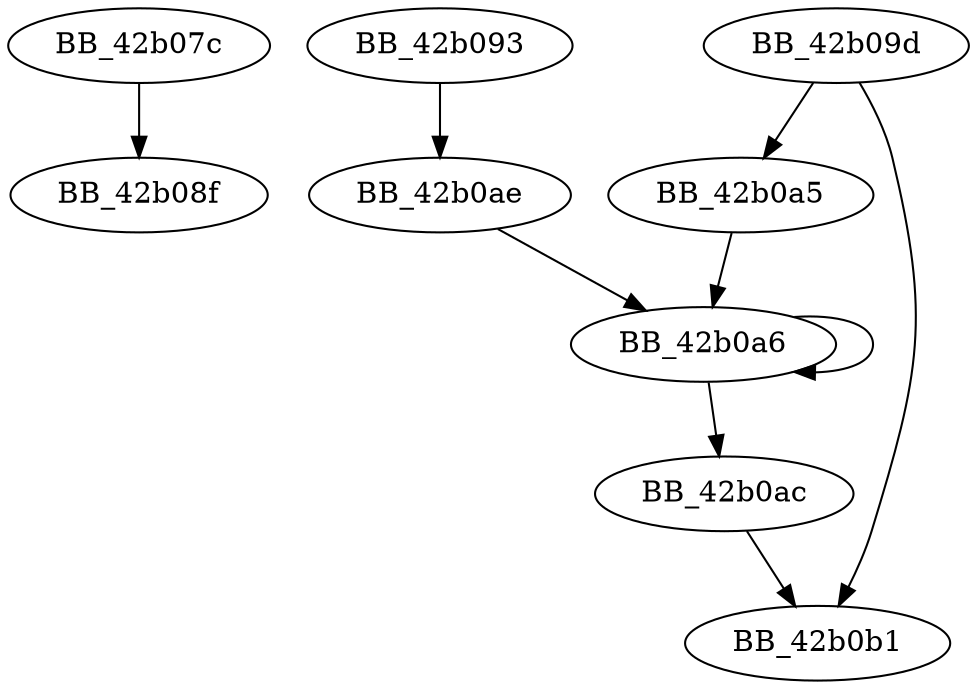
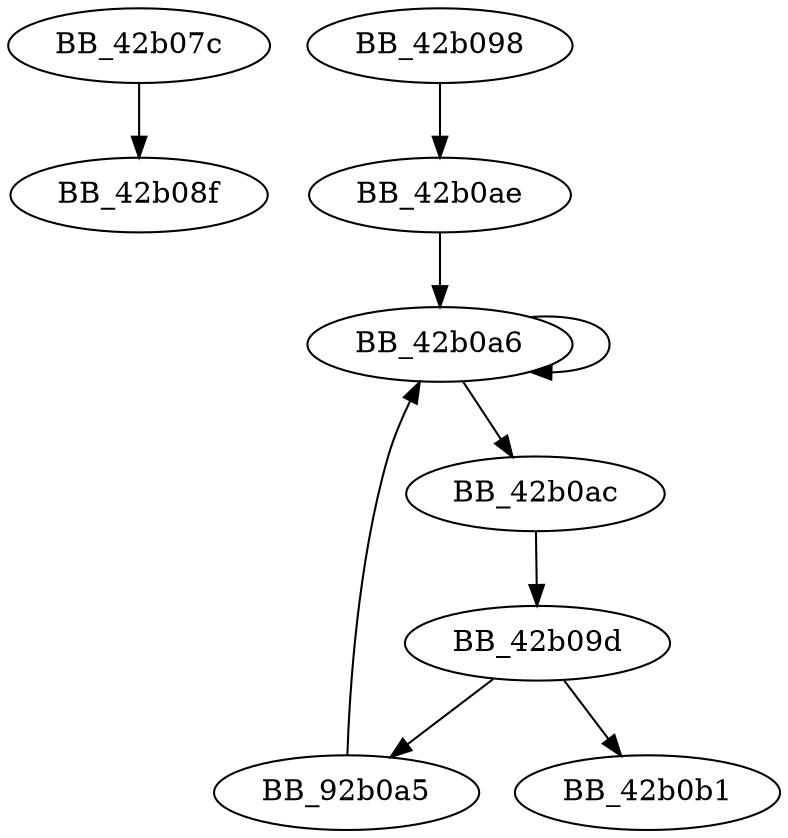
(440, 46) -> (440, 46)
(741, 195) -> (347, 793)
(765, 560) -> (536, 558)
